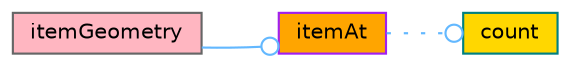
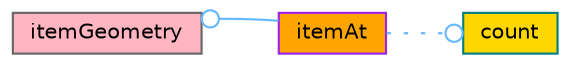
(231, 48) -> (249, 19)
